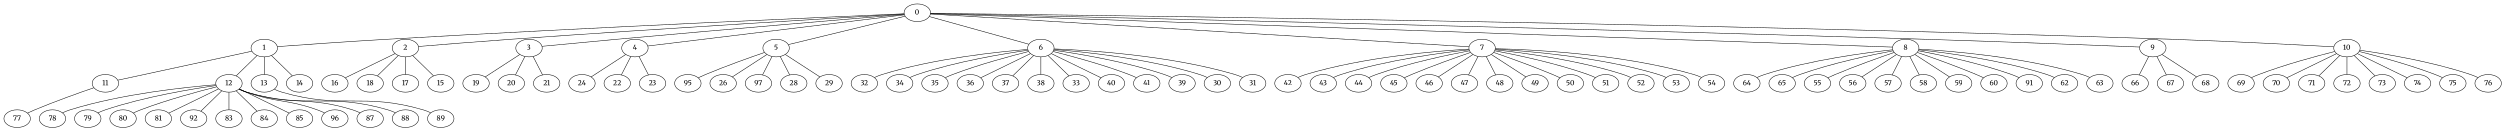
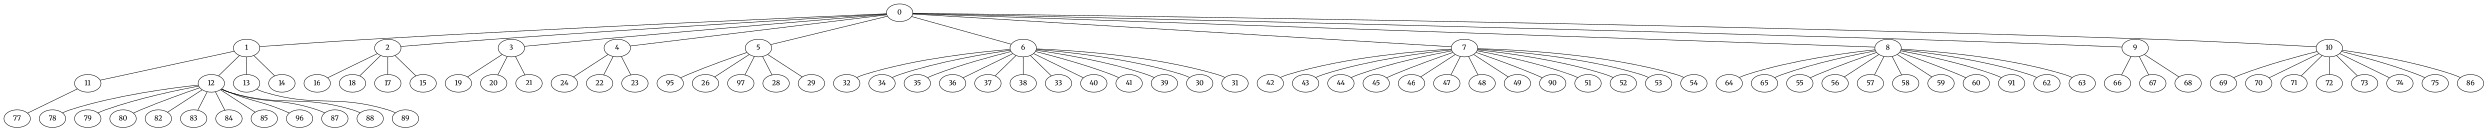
(1570, 83) -> (1553, 83)
(2488, 83) -> (2471, 83)
(158, 119) -> none
(194, 119) -> (158, 119)
